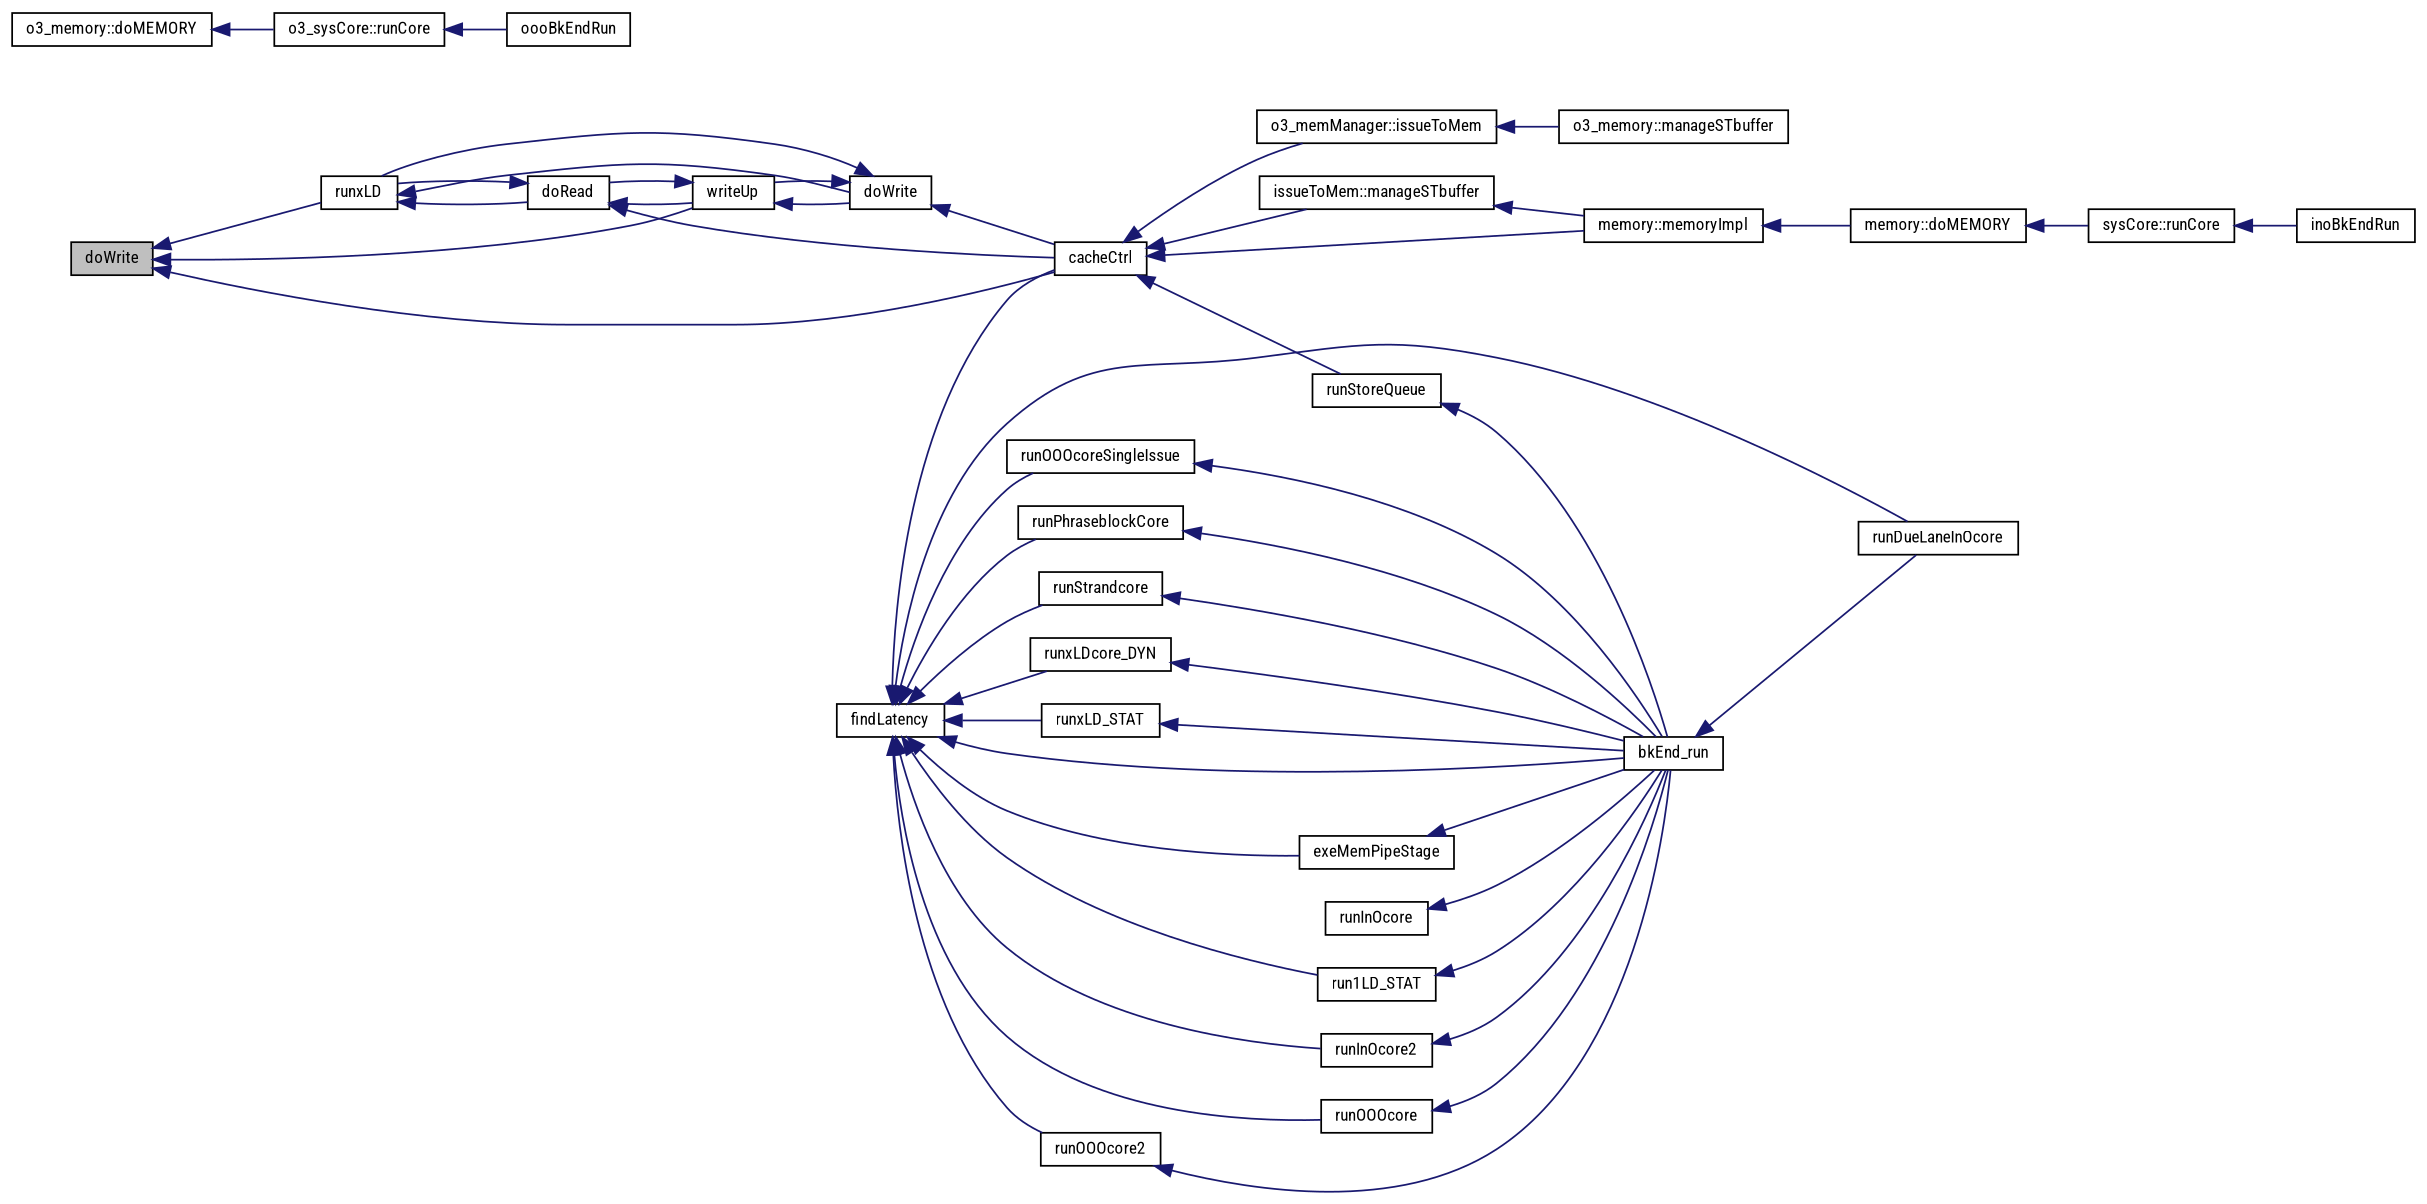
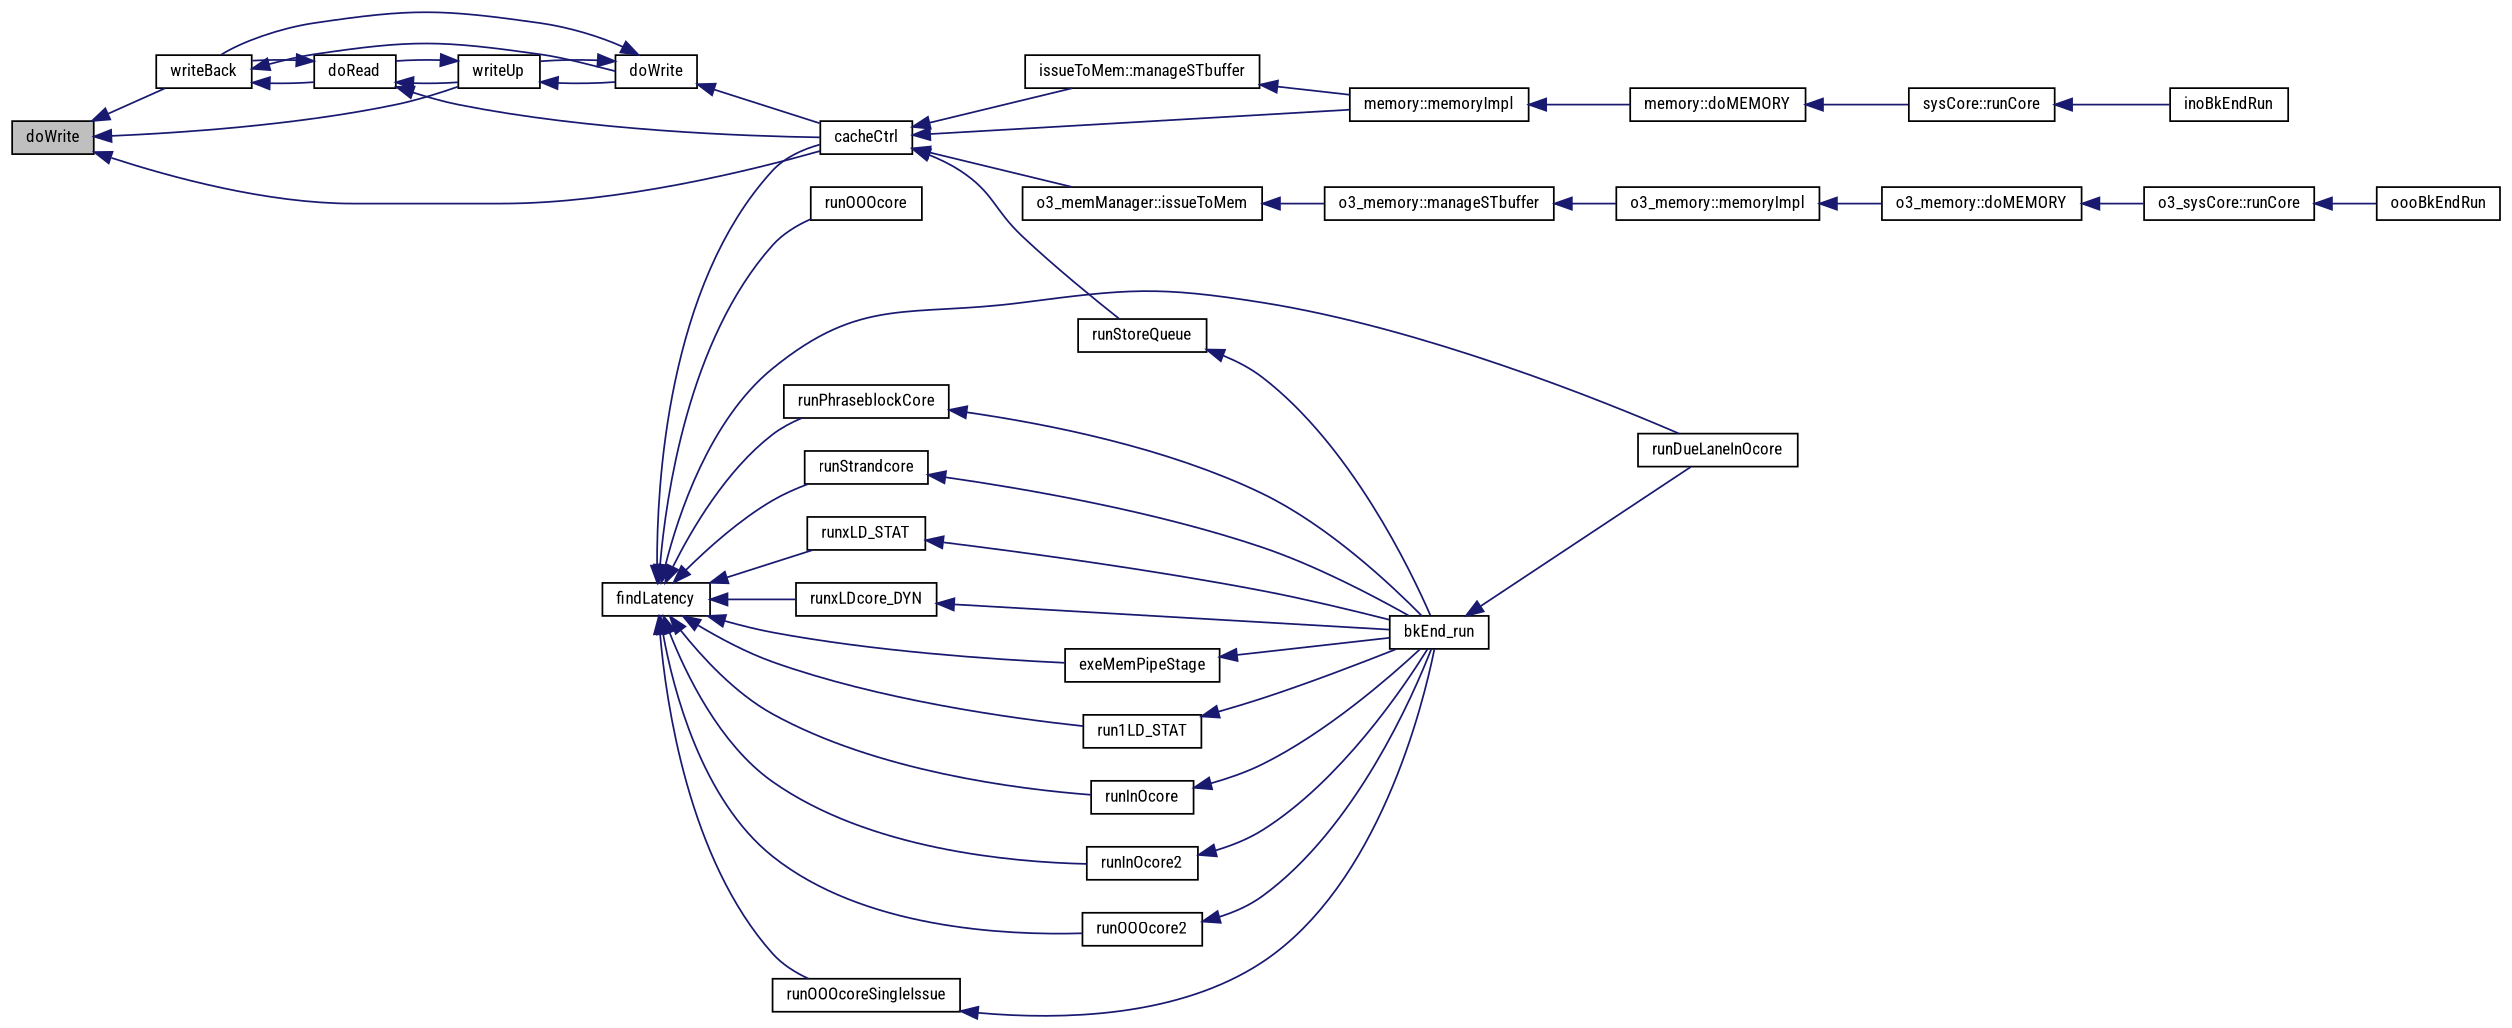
(359, 193) -> (204, 72)
none -> (1718, 204)
(1289, 772) -> (868, 754)
(1593, 963) -> none
